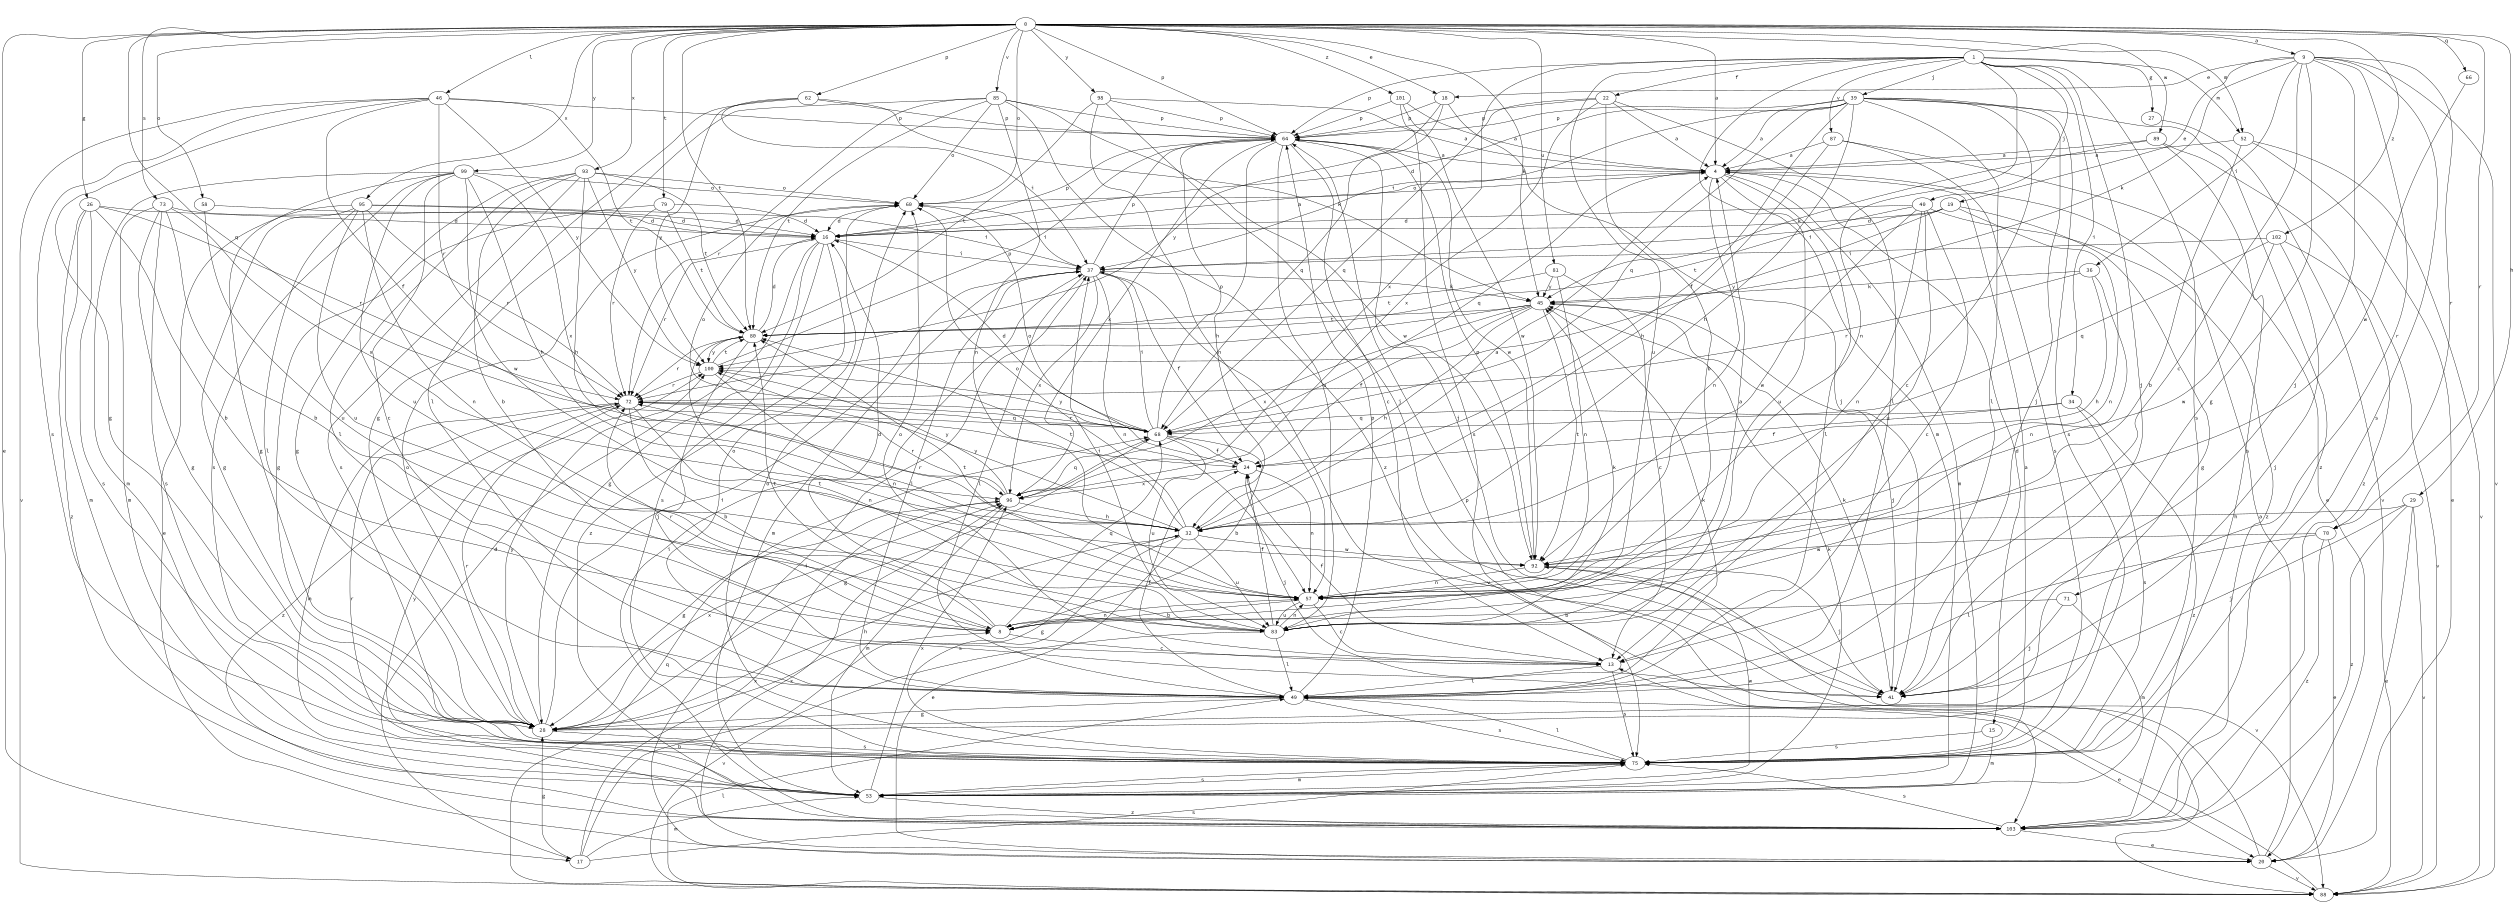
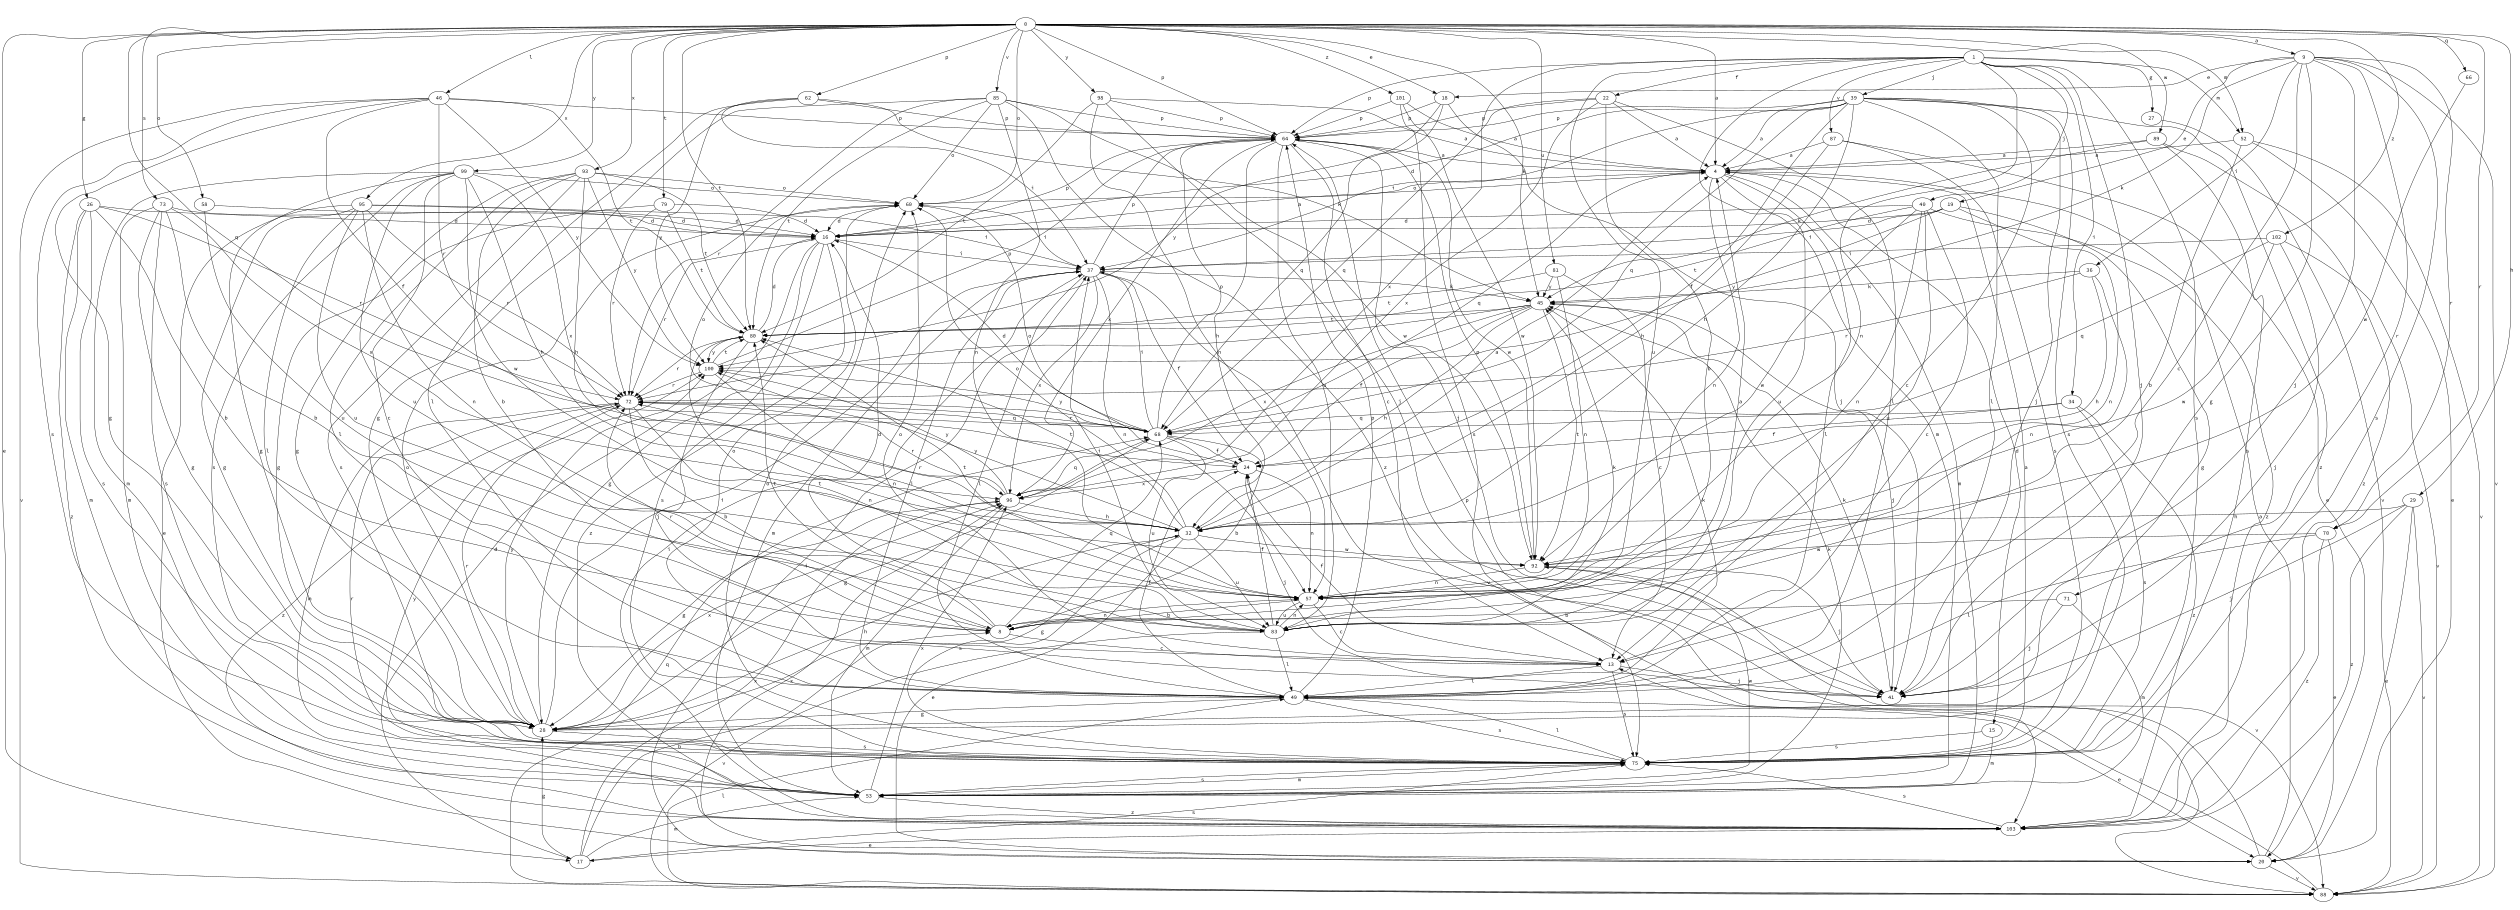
none -> (1761, 687)
(2134, 845) -> (1297, 835)
